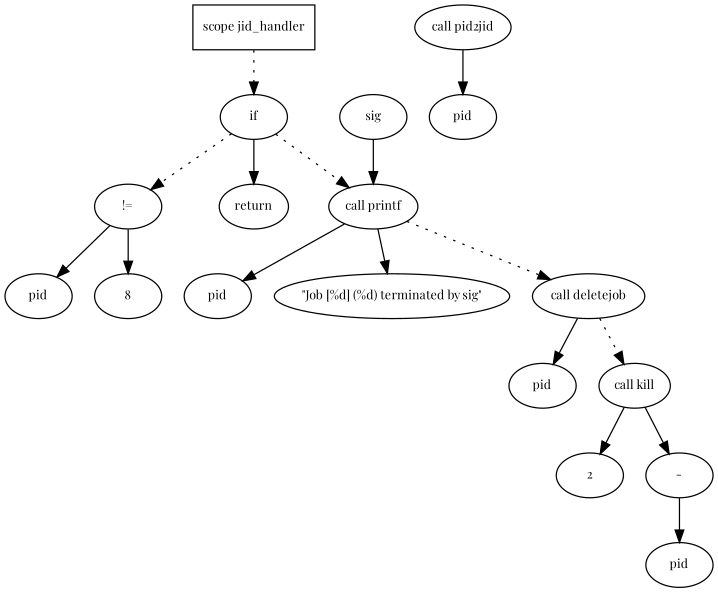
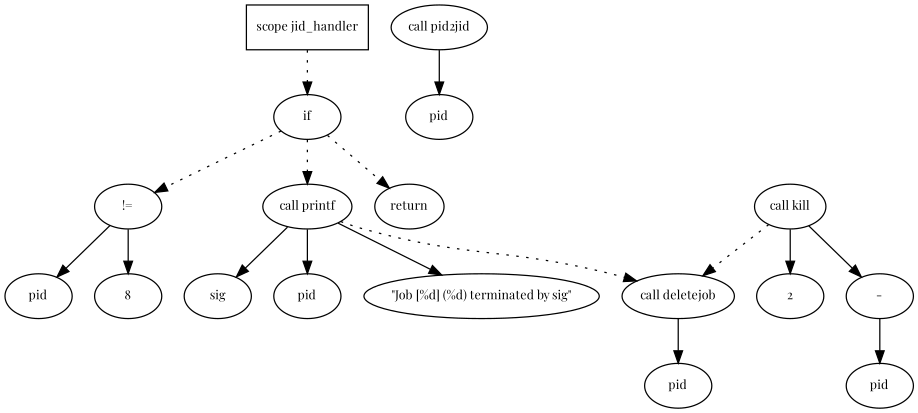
(254, 156) -> (353, 158)
(373, 156) -> (266, 248)
(609, 336) -> (741, 246)
